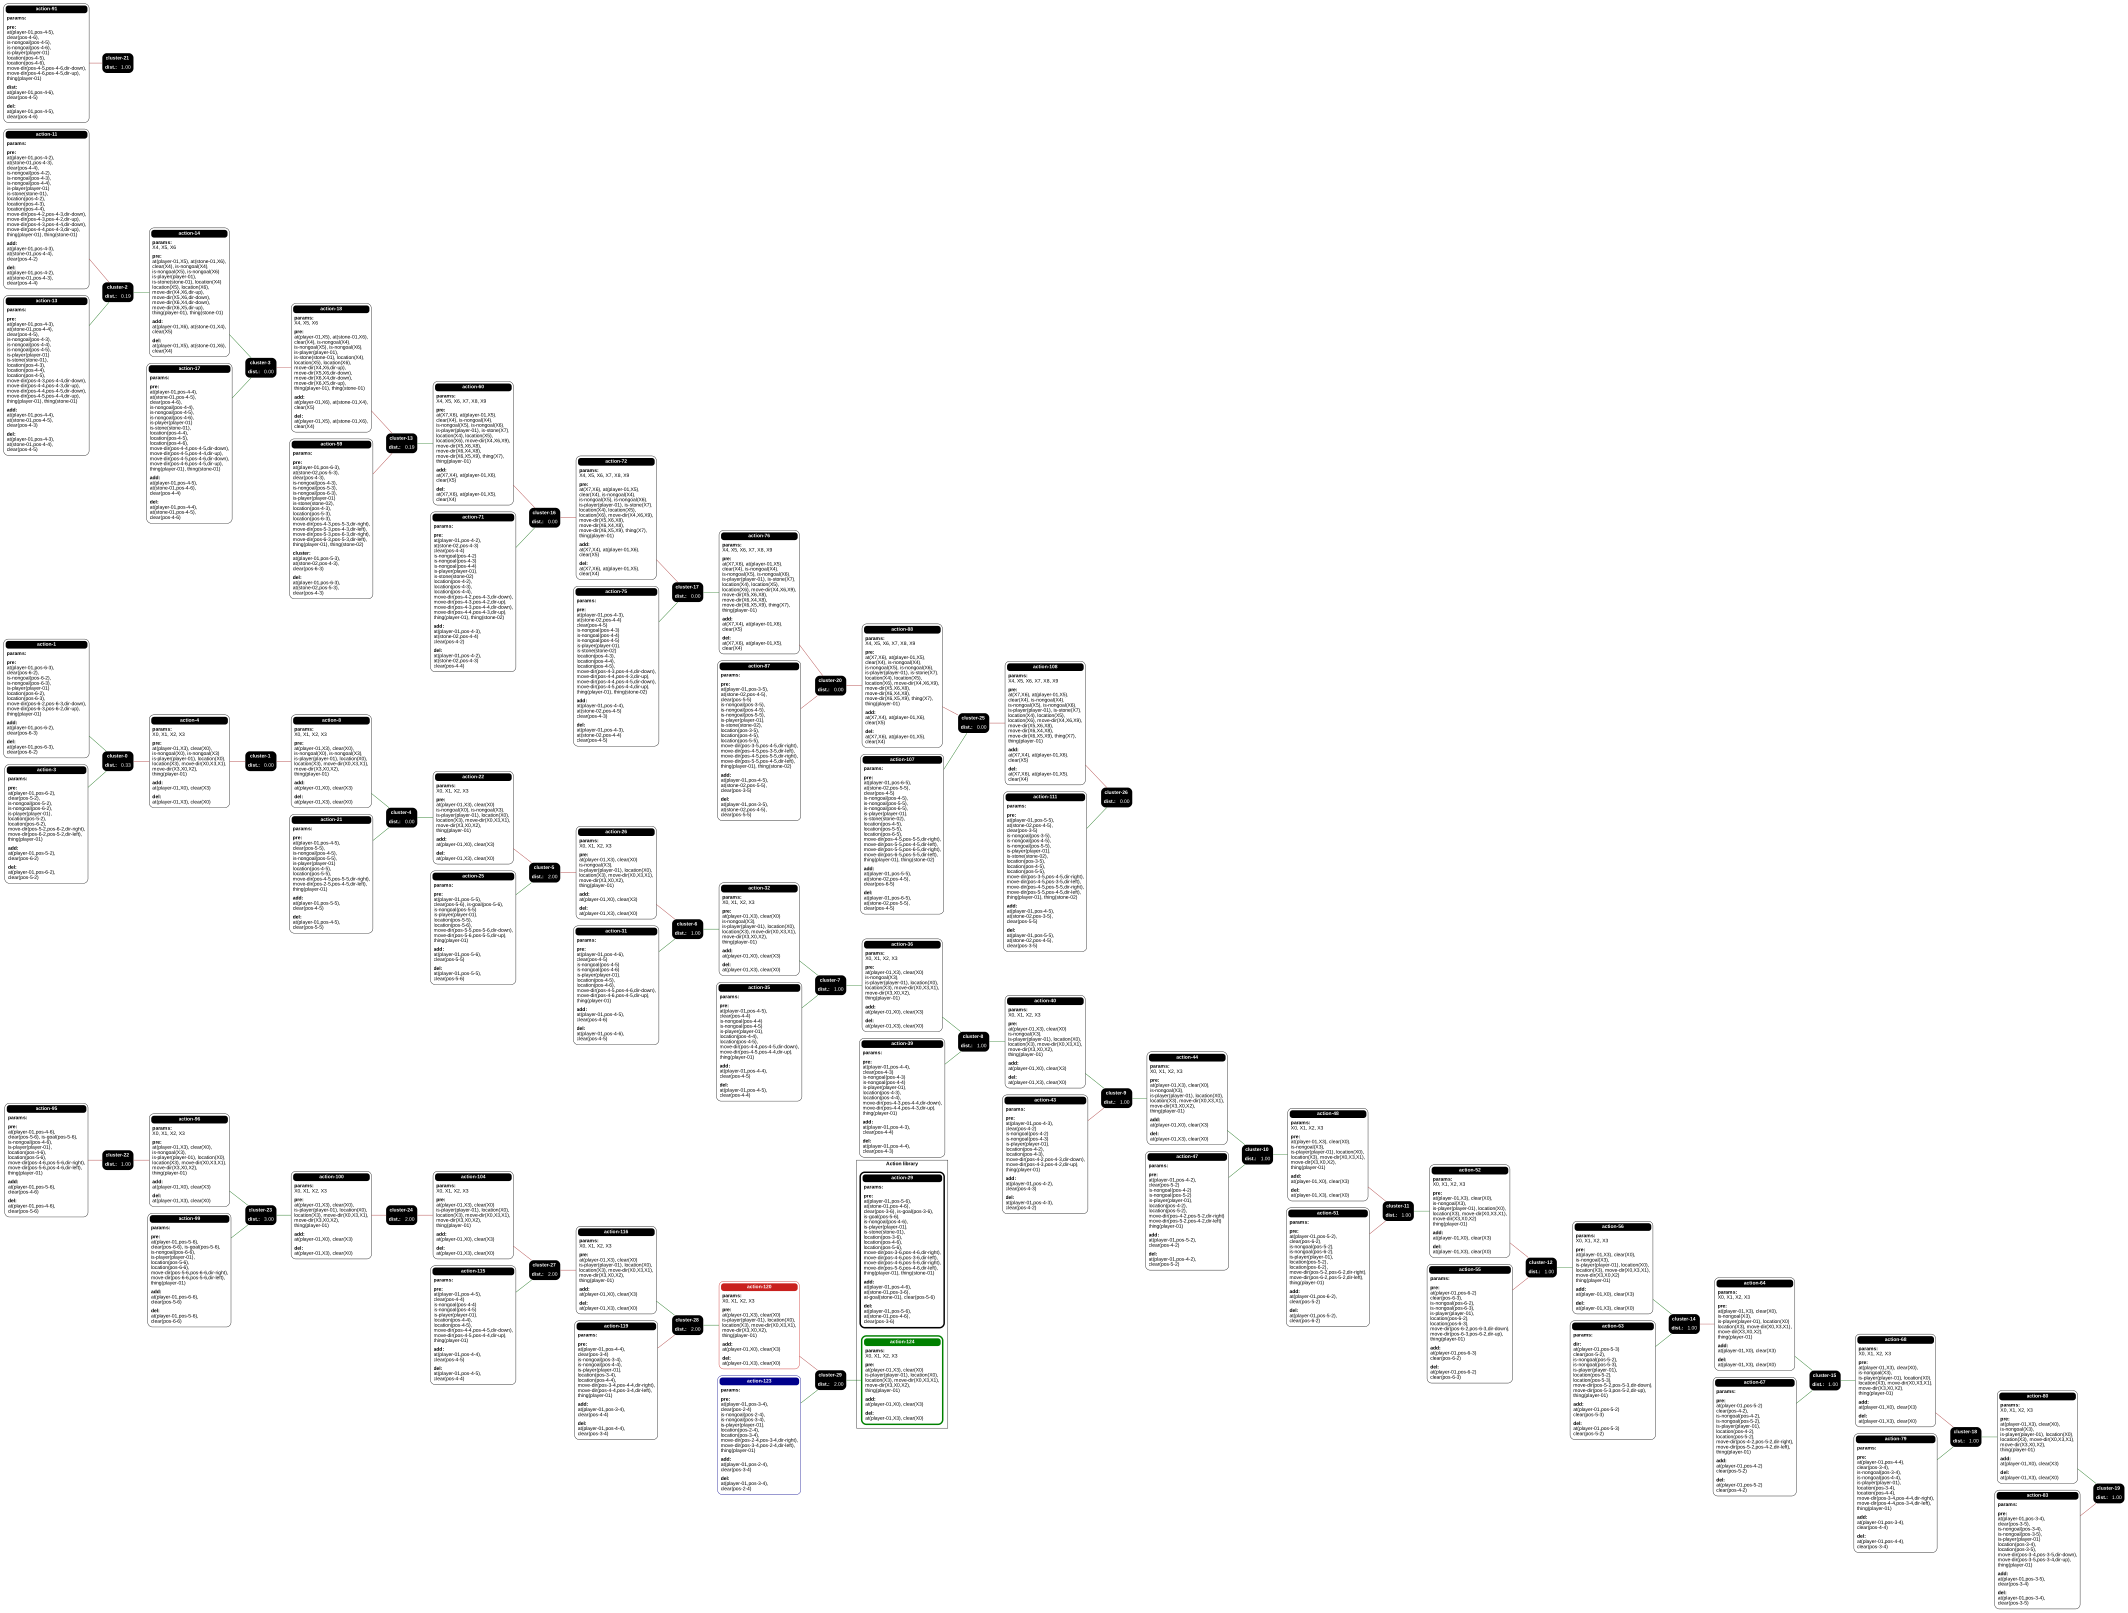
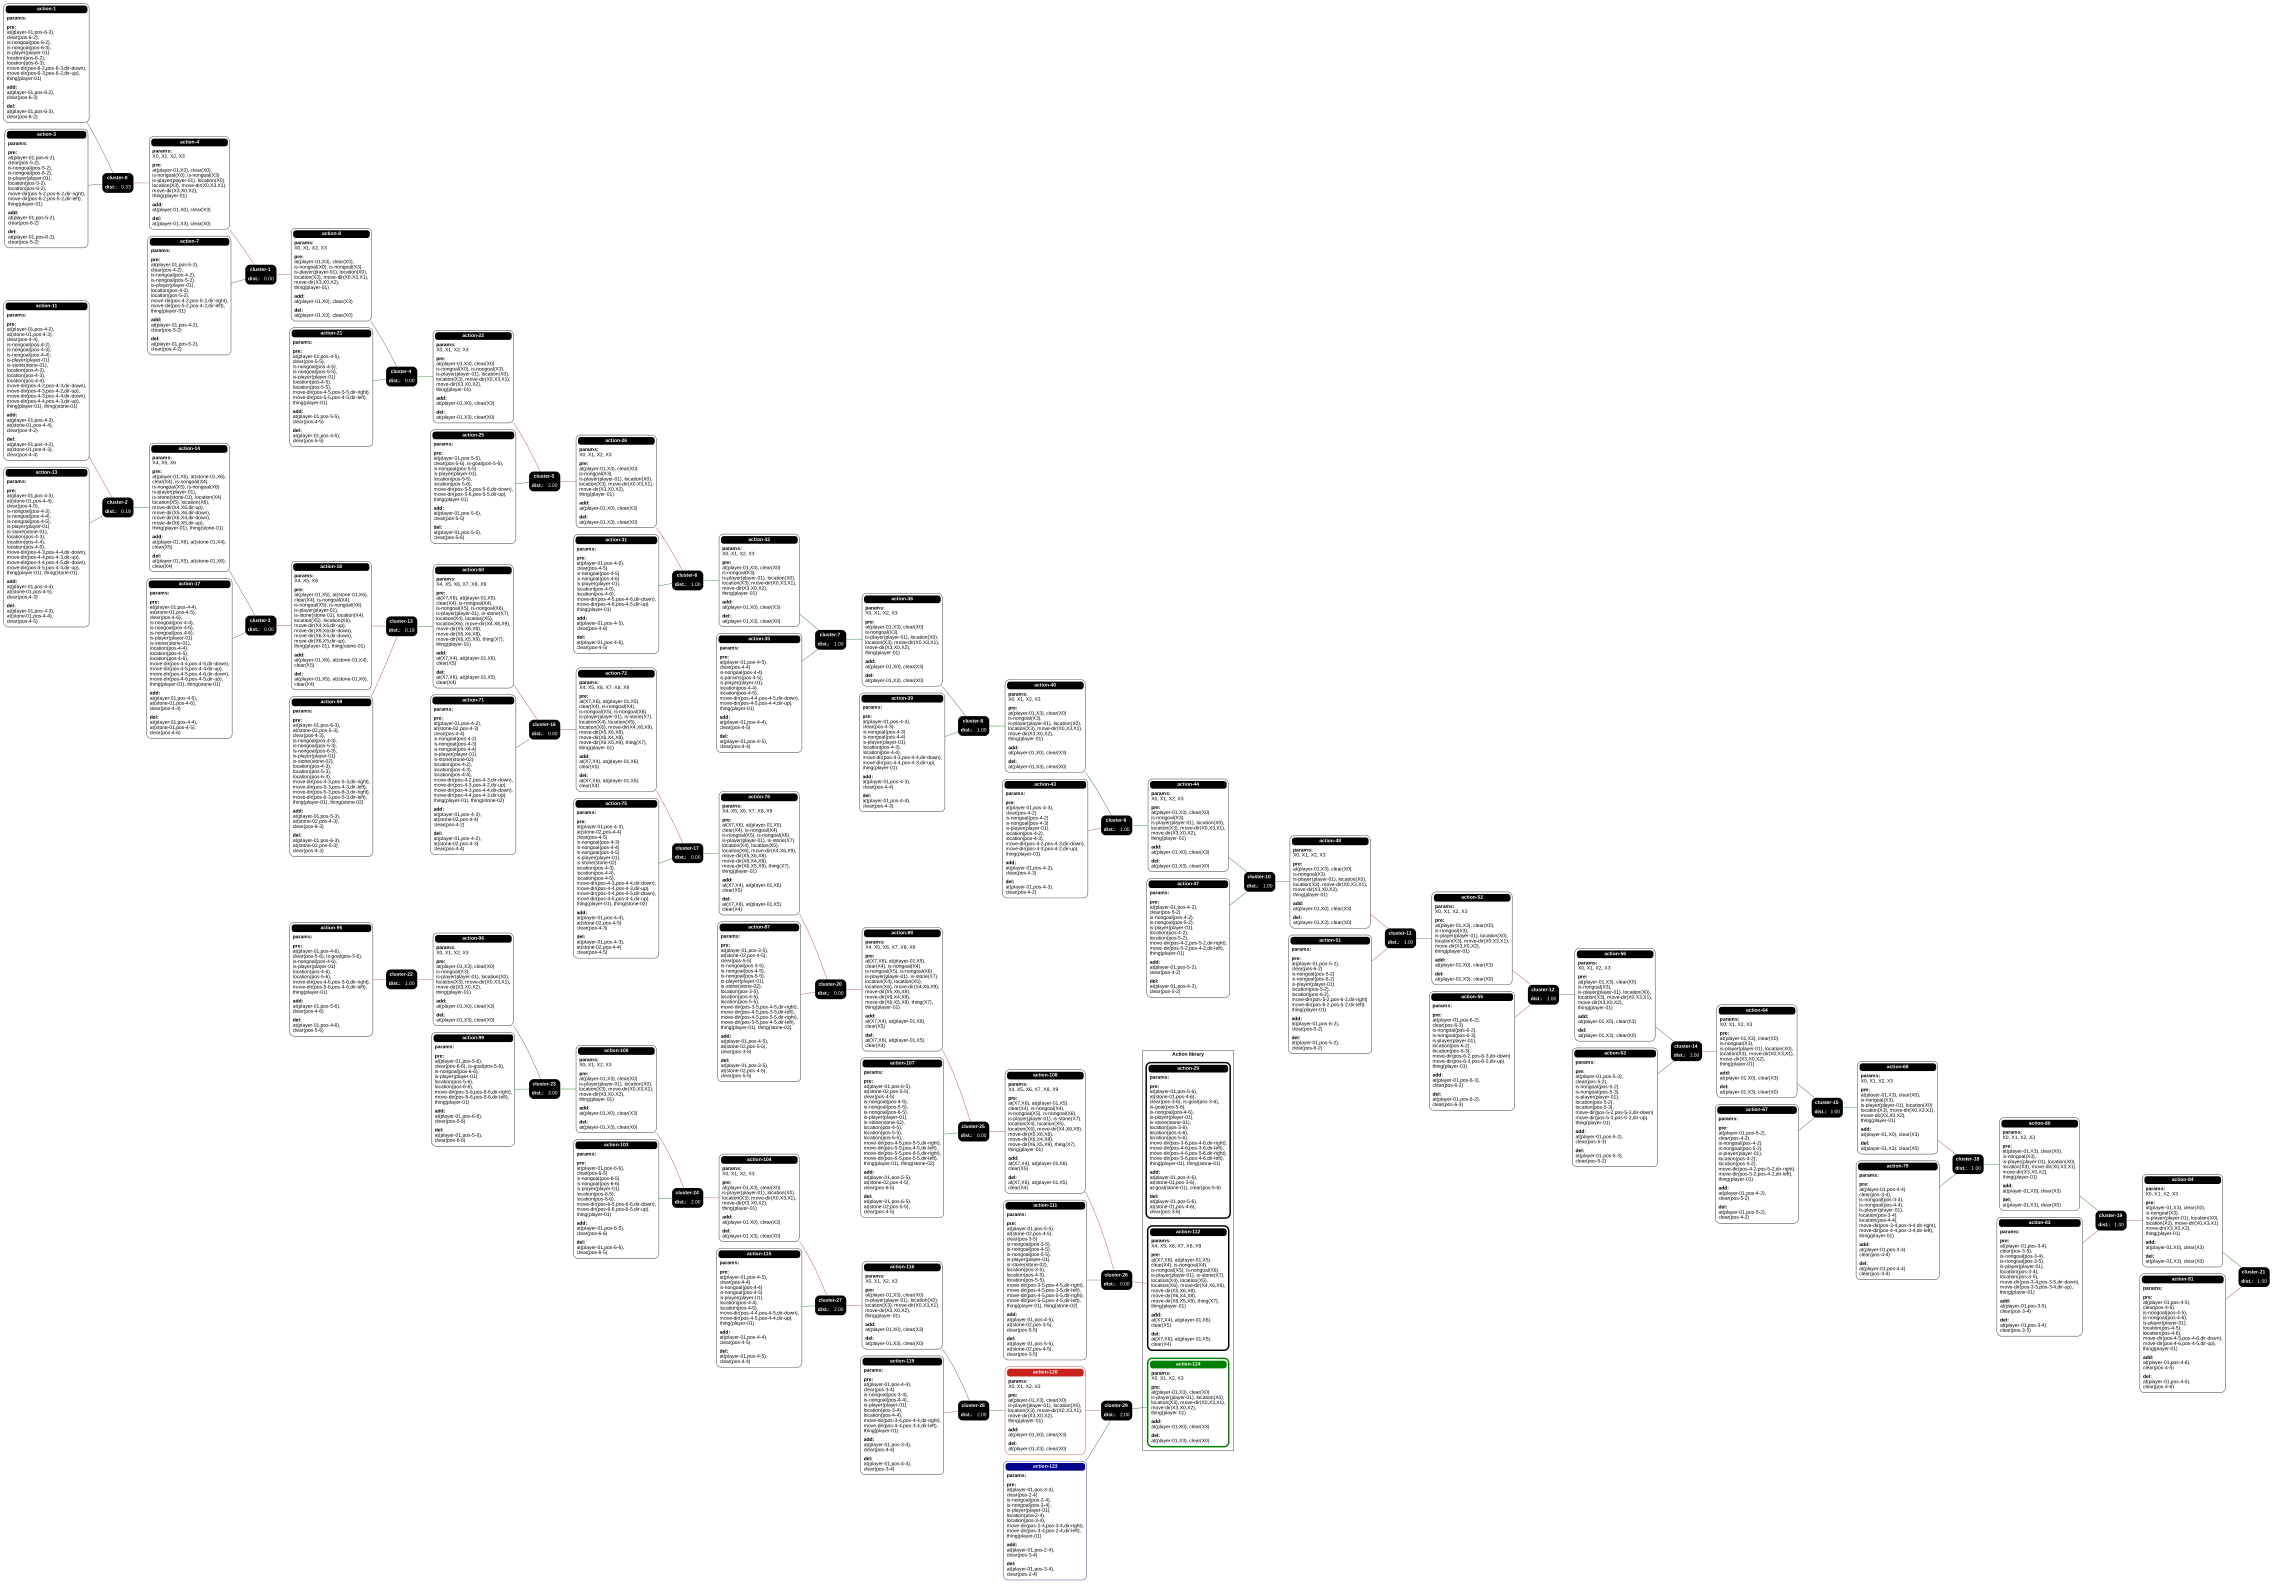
(12, 87) -> (2148, 1357)
none -> (189, 296)
(302, 553) -> (298, 811)
(330, 884) -> (330, 397)
(742, 1026) -> (741, 678)
none -> (616, 1199)
none -> (2183, 1221)
none -> (1188, 1288)
(1577, 1344) -> (1580, 1071)
